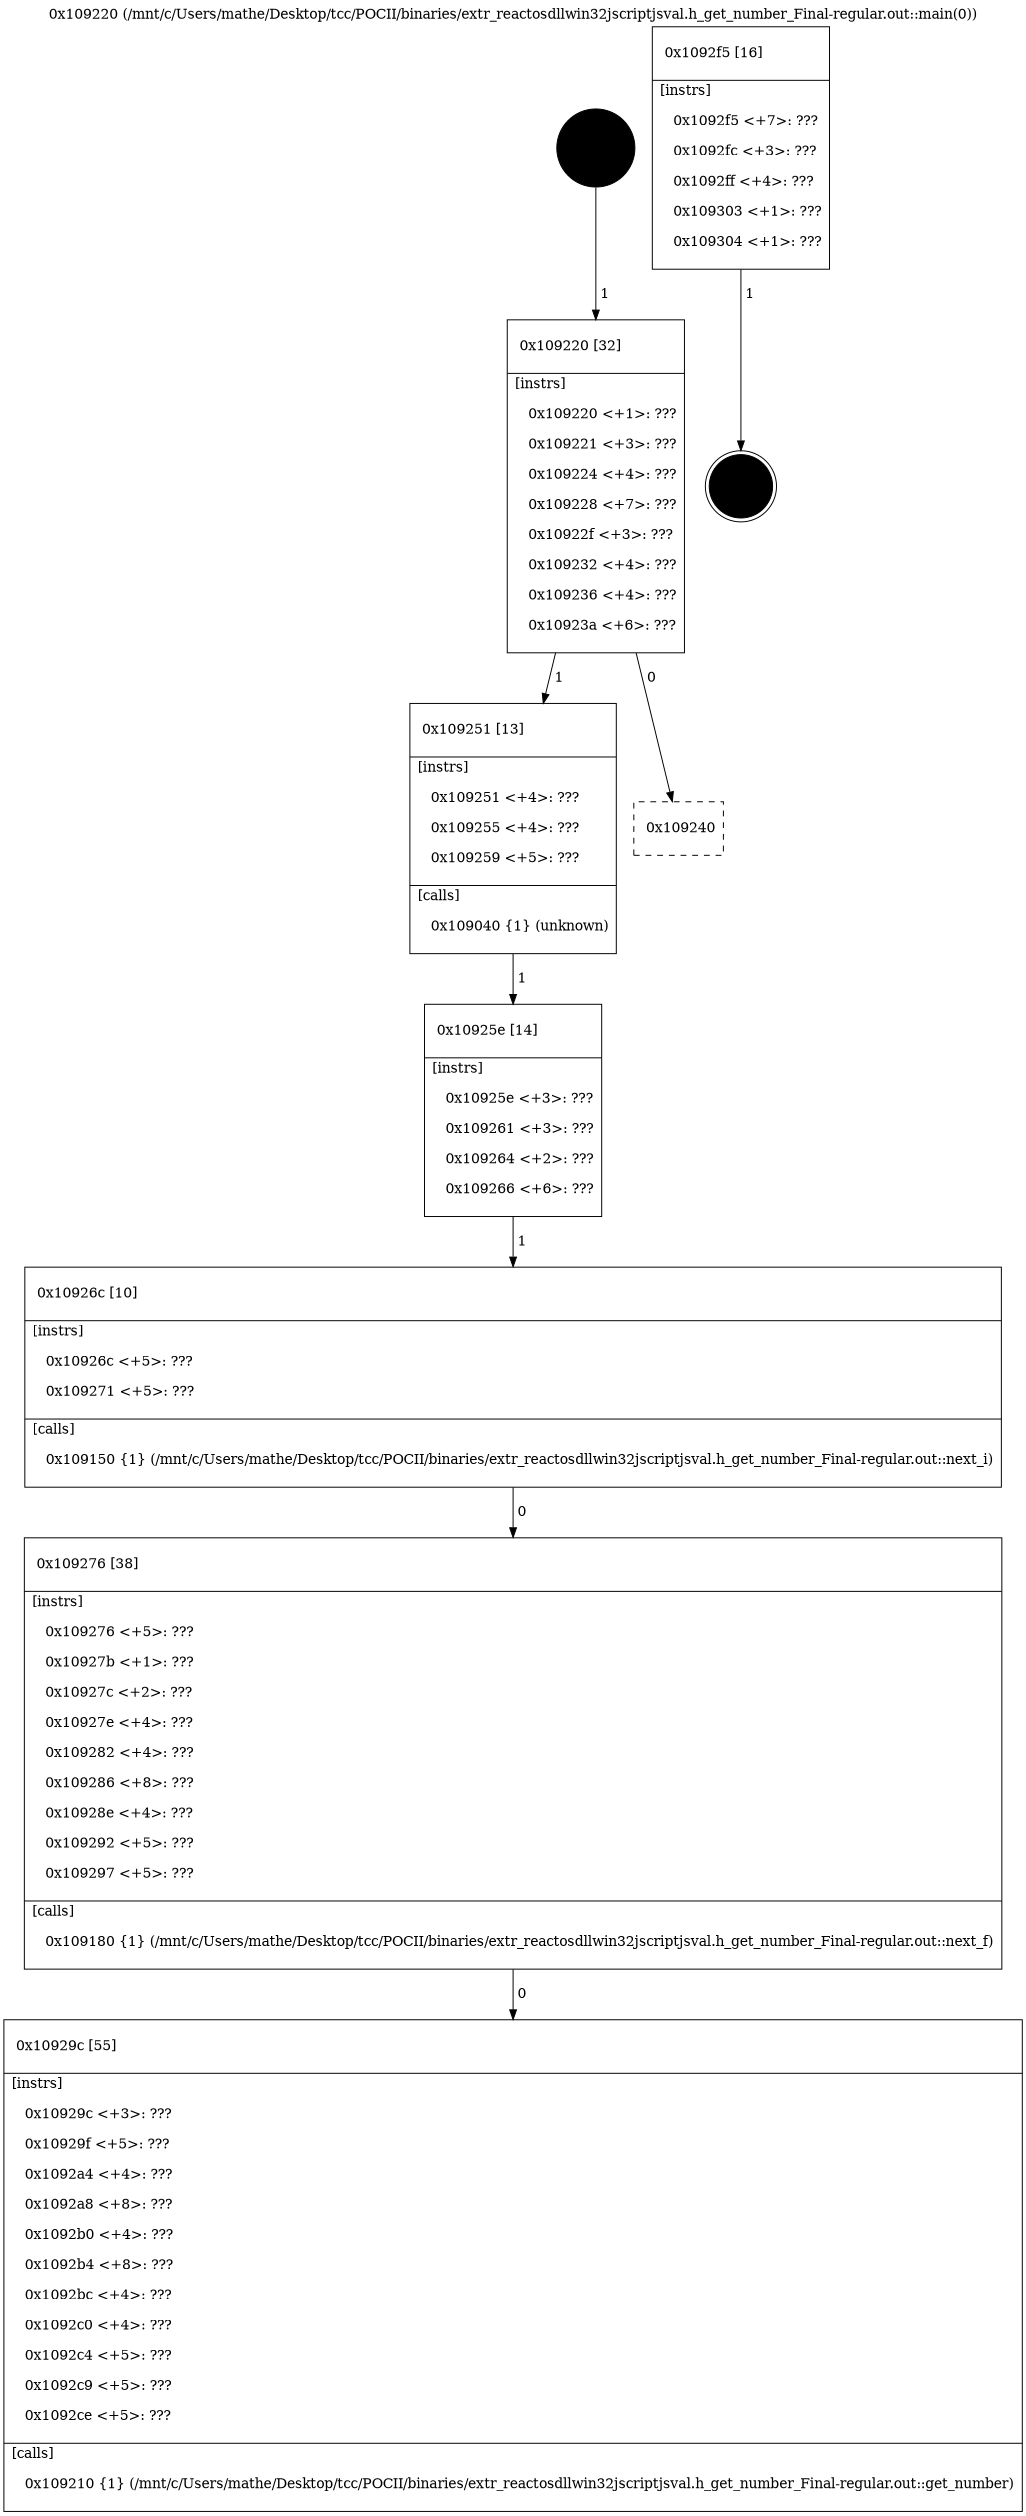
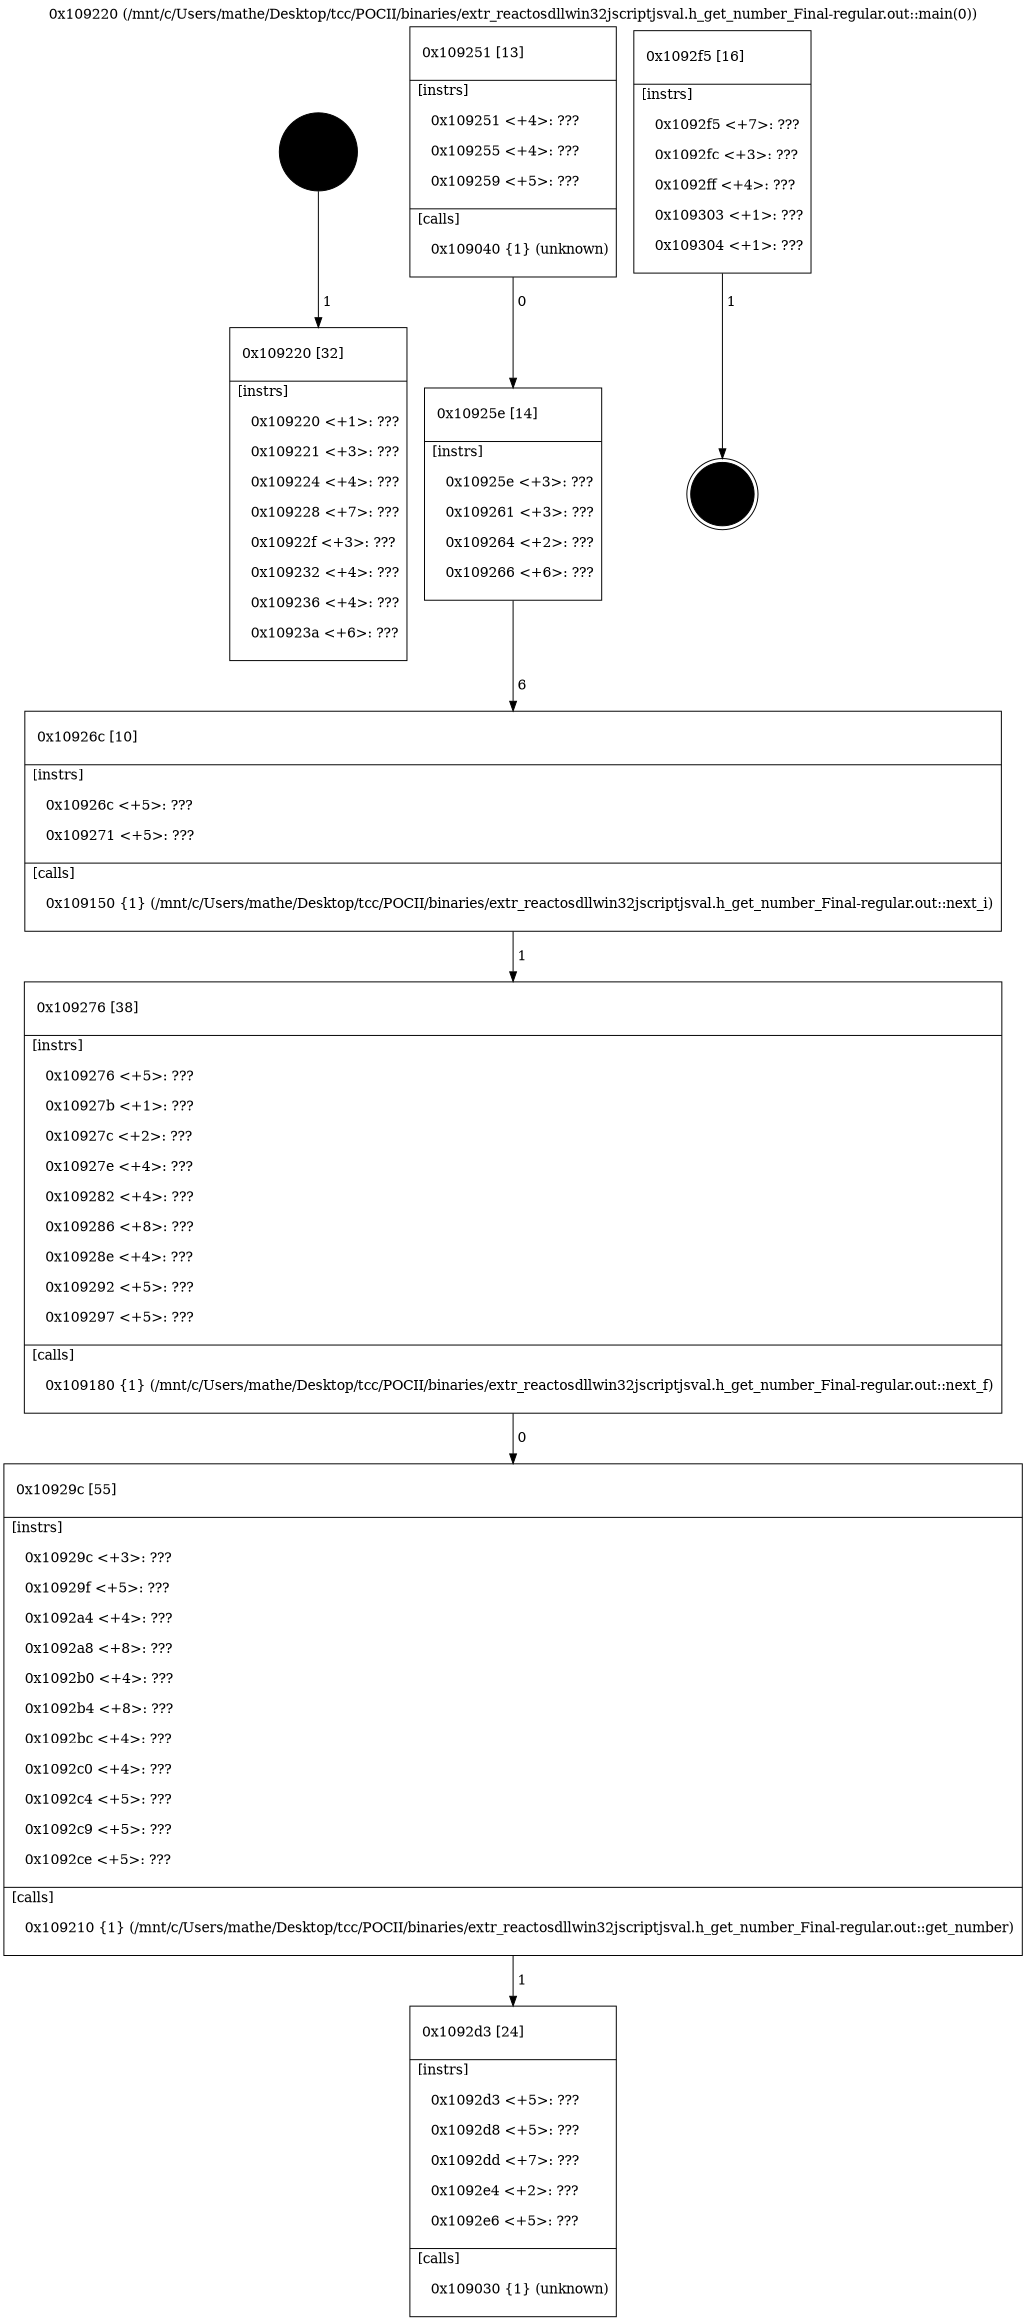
(551, 673) -> none
(679, 829) -> none
(520, 979) -> (520, 302)
(520, 1242) -> (520, 686)
(520, 1513) -> (520, 957)
none -> (513, 2161)
